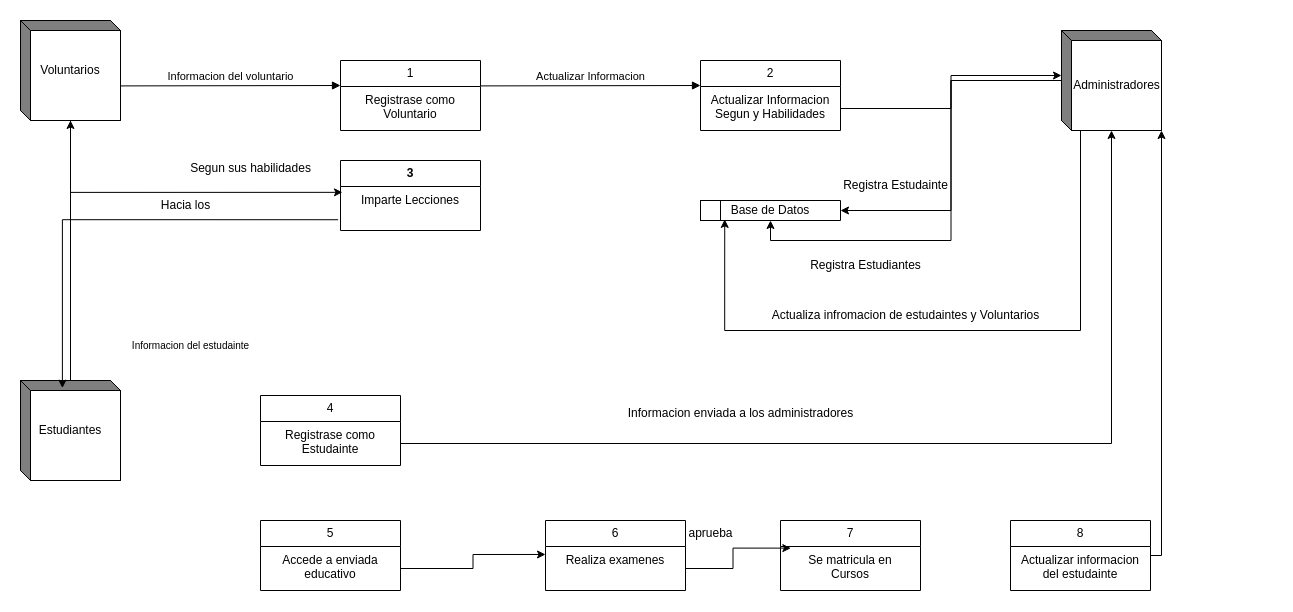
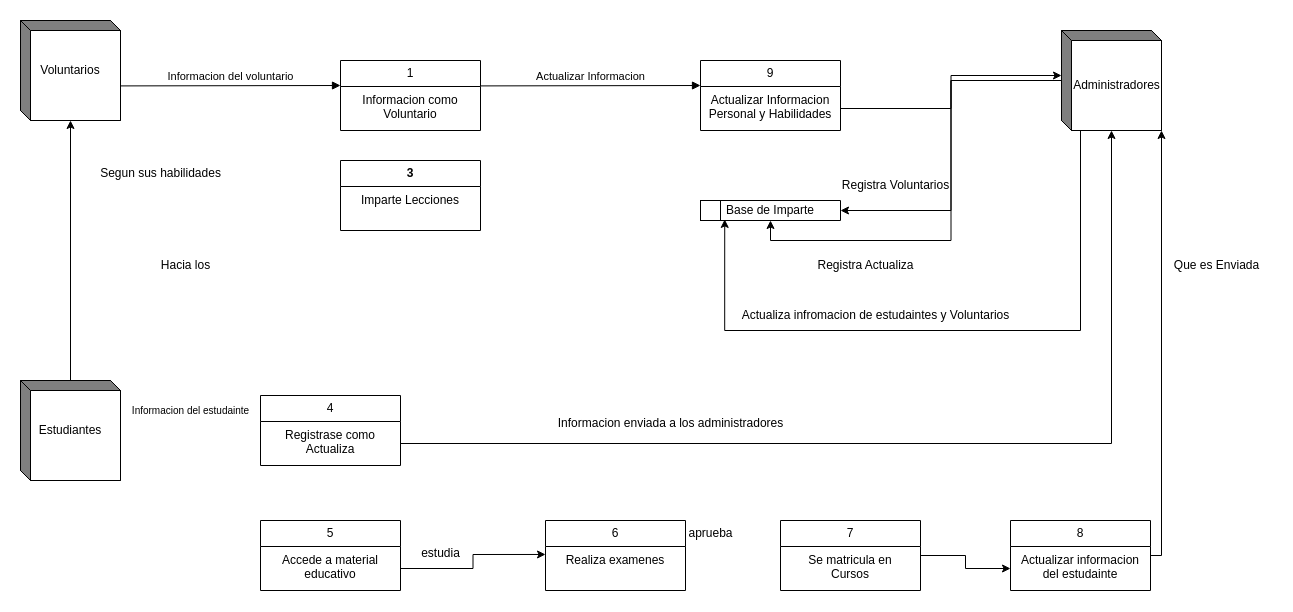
(771, 74) -> (771, 74)
(411, 108) -> (411, 108)
(771, 108) -> (771, 115)
(251, 169) -> (161, 174)
(896, 186) -> (896, 186)
(204, 192) -> none
(186, 206) -> (186, 266)
(771, 211) -> (771, 211)
(120, 220) -> none
(866, 266) -> (866, 266)
none -> (1217, 266)
(906, 316) -> (876, 316)
(191, 346) -> (191, 411)
(741, 414) -> (671, 424)
(331, 443) -> (331, 443)
none -> (441, 554)
(733, 556) -> none
none -> (966, 559)
(331, 568) -> (331, 568)
